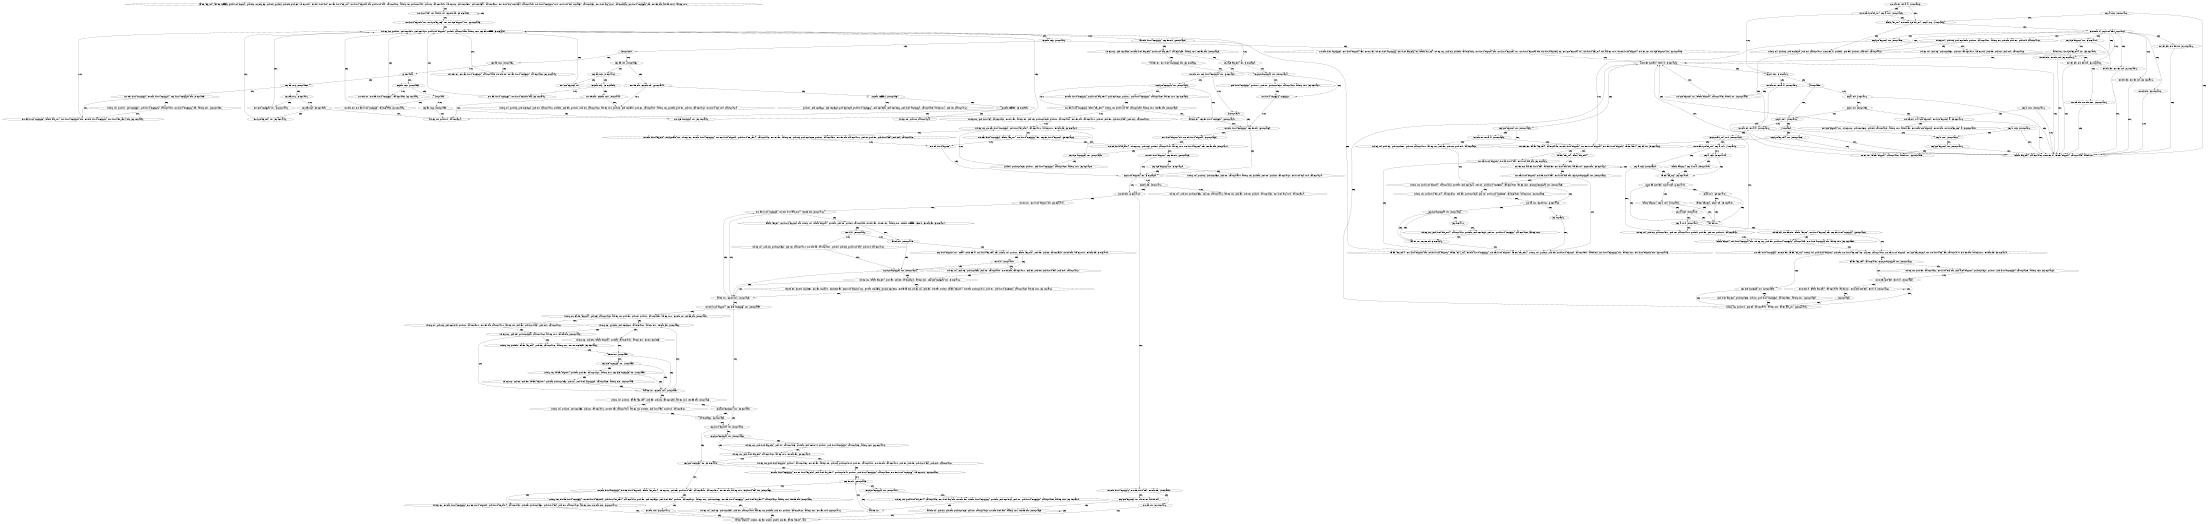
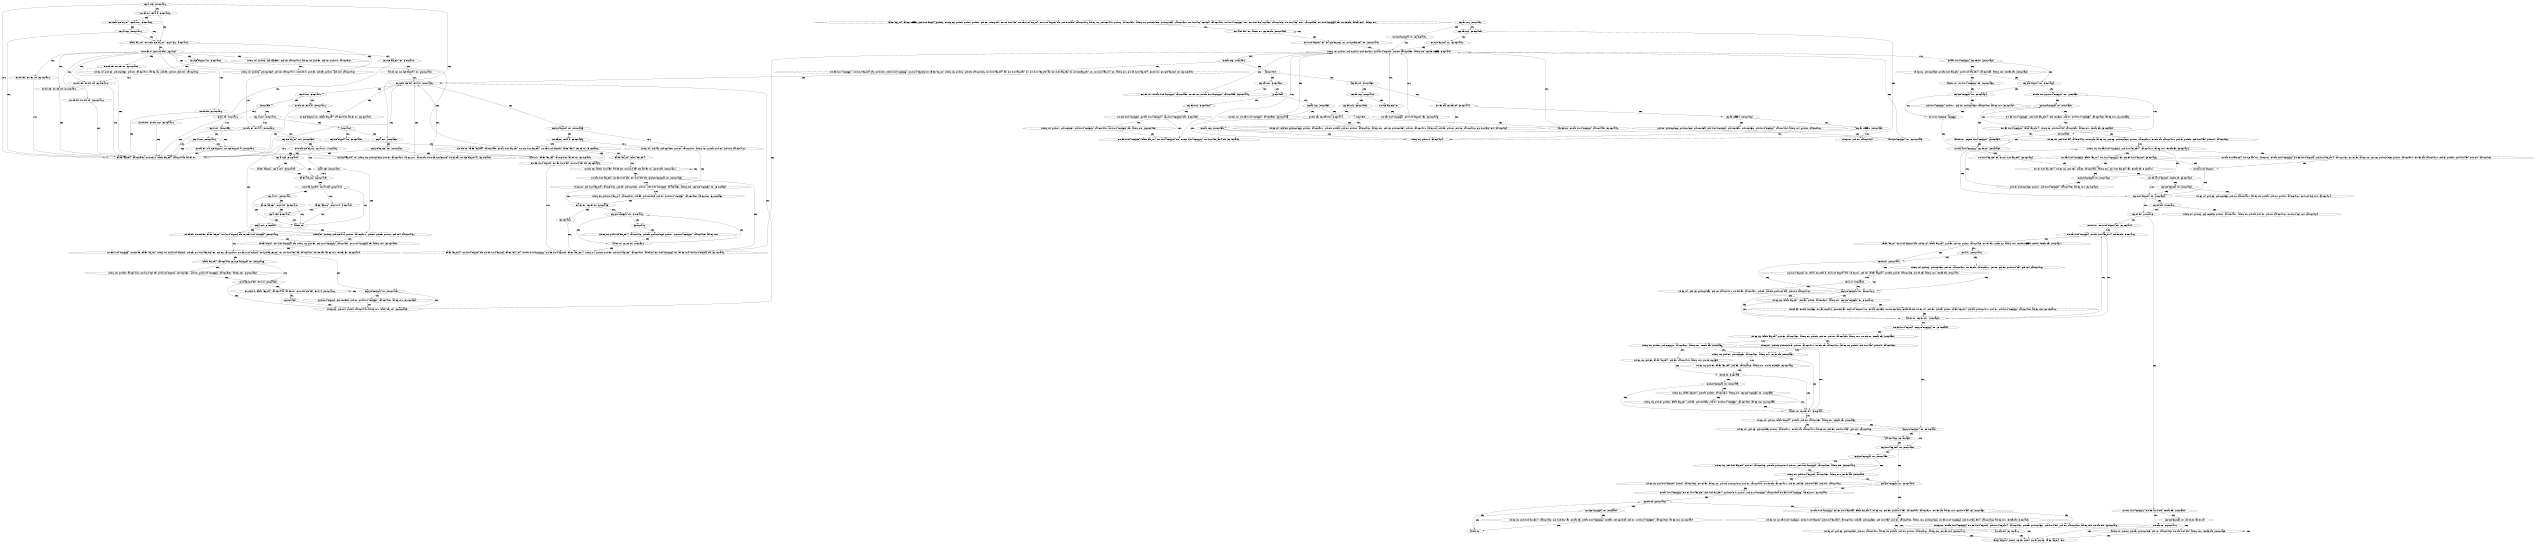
none -> (156, 8)
(1767, 18) -> (131, 27)
(627, 52) -> (1271, 72)
(297, 91) -> none
(1823, 114) -> (213, 134)
